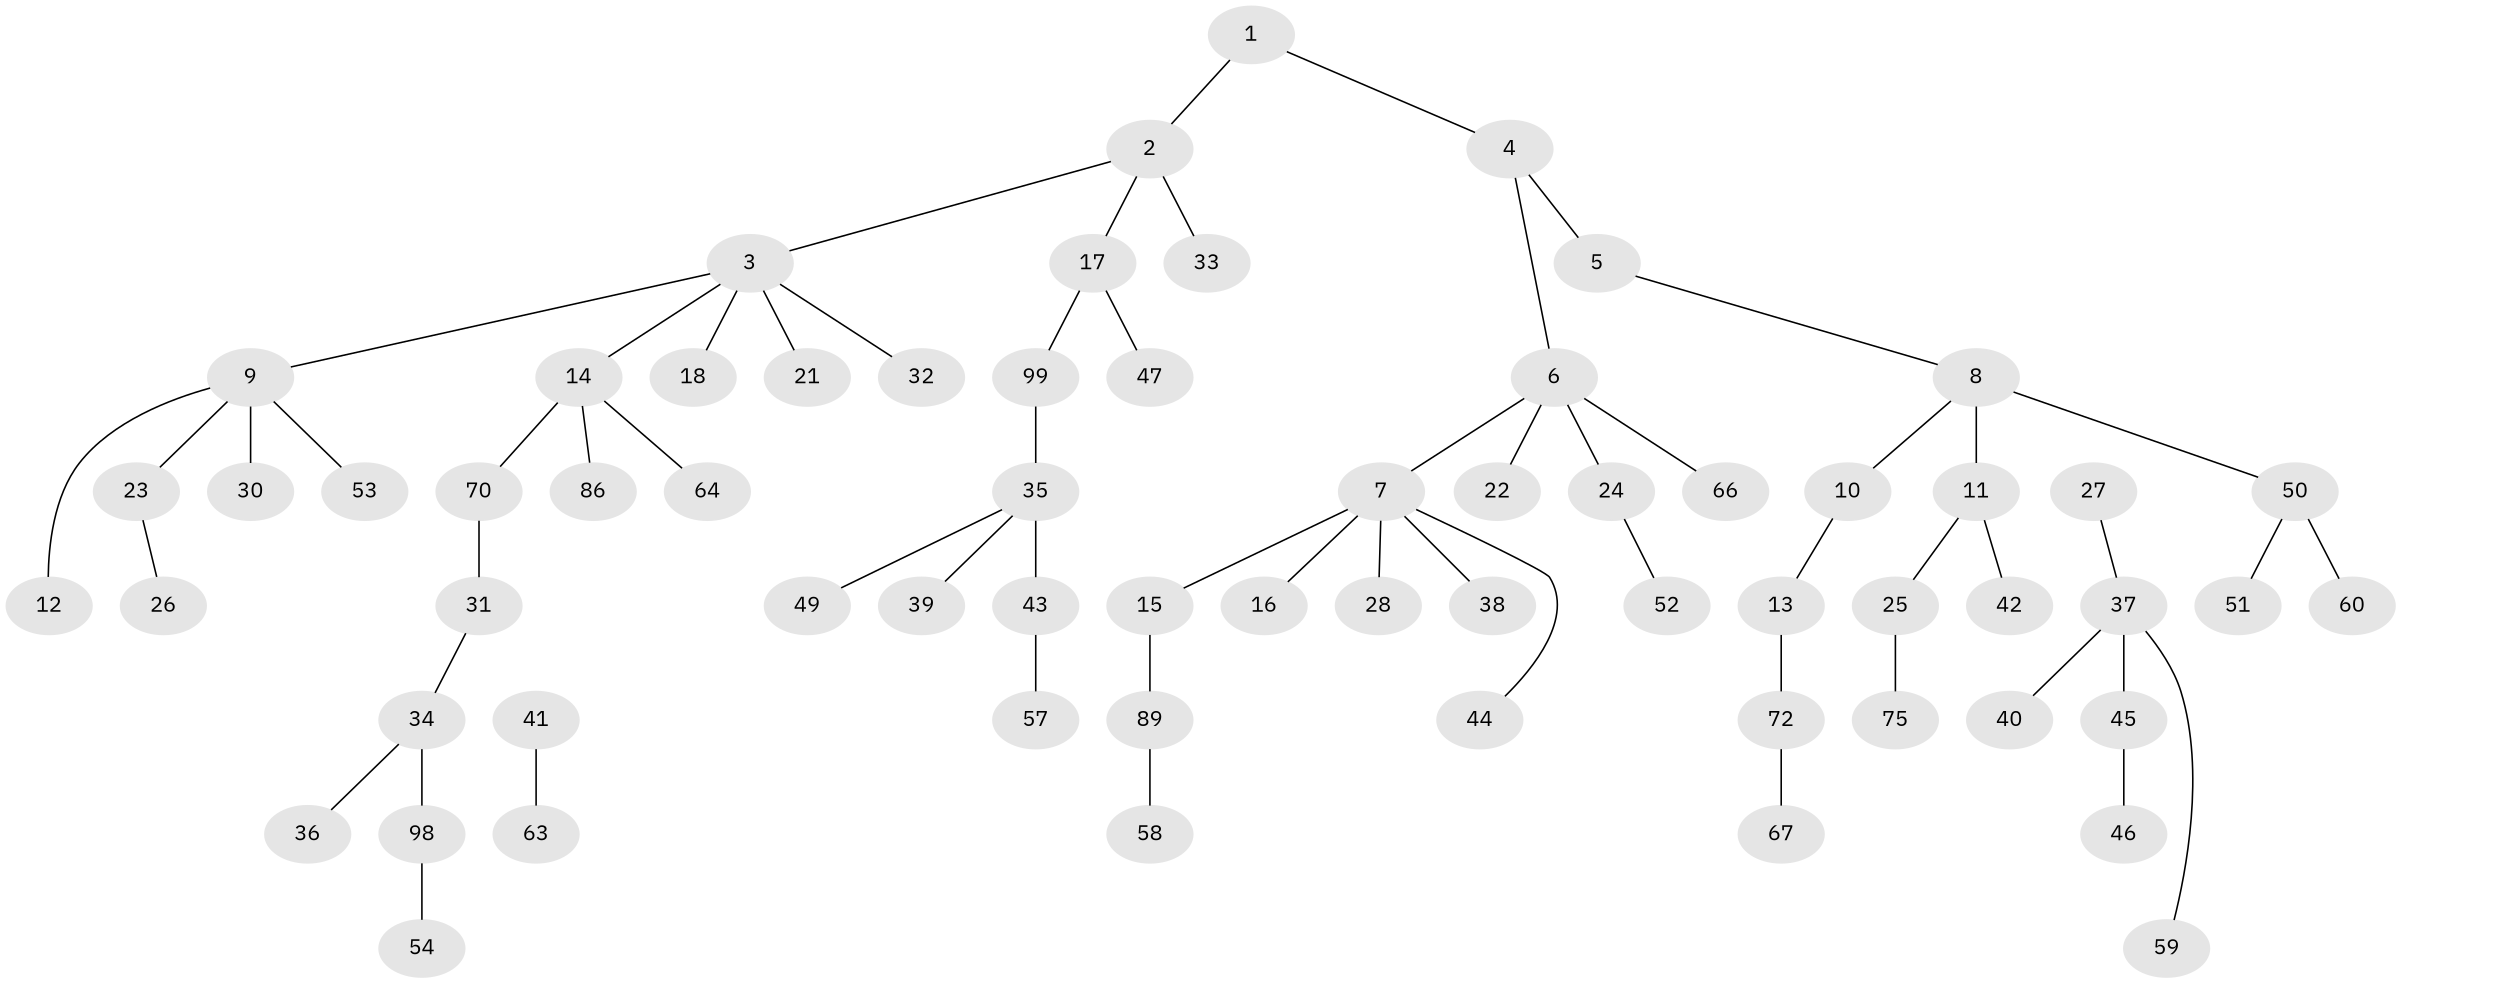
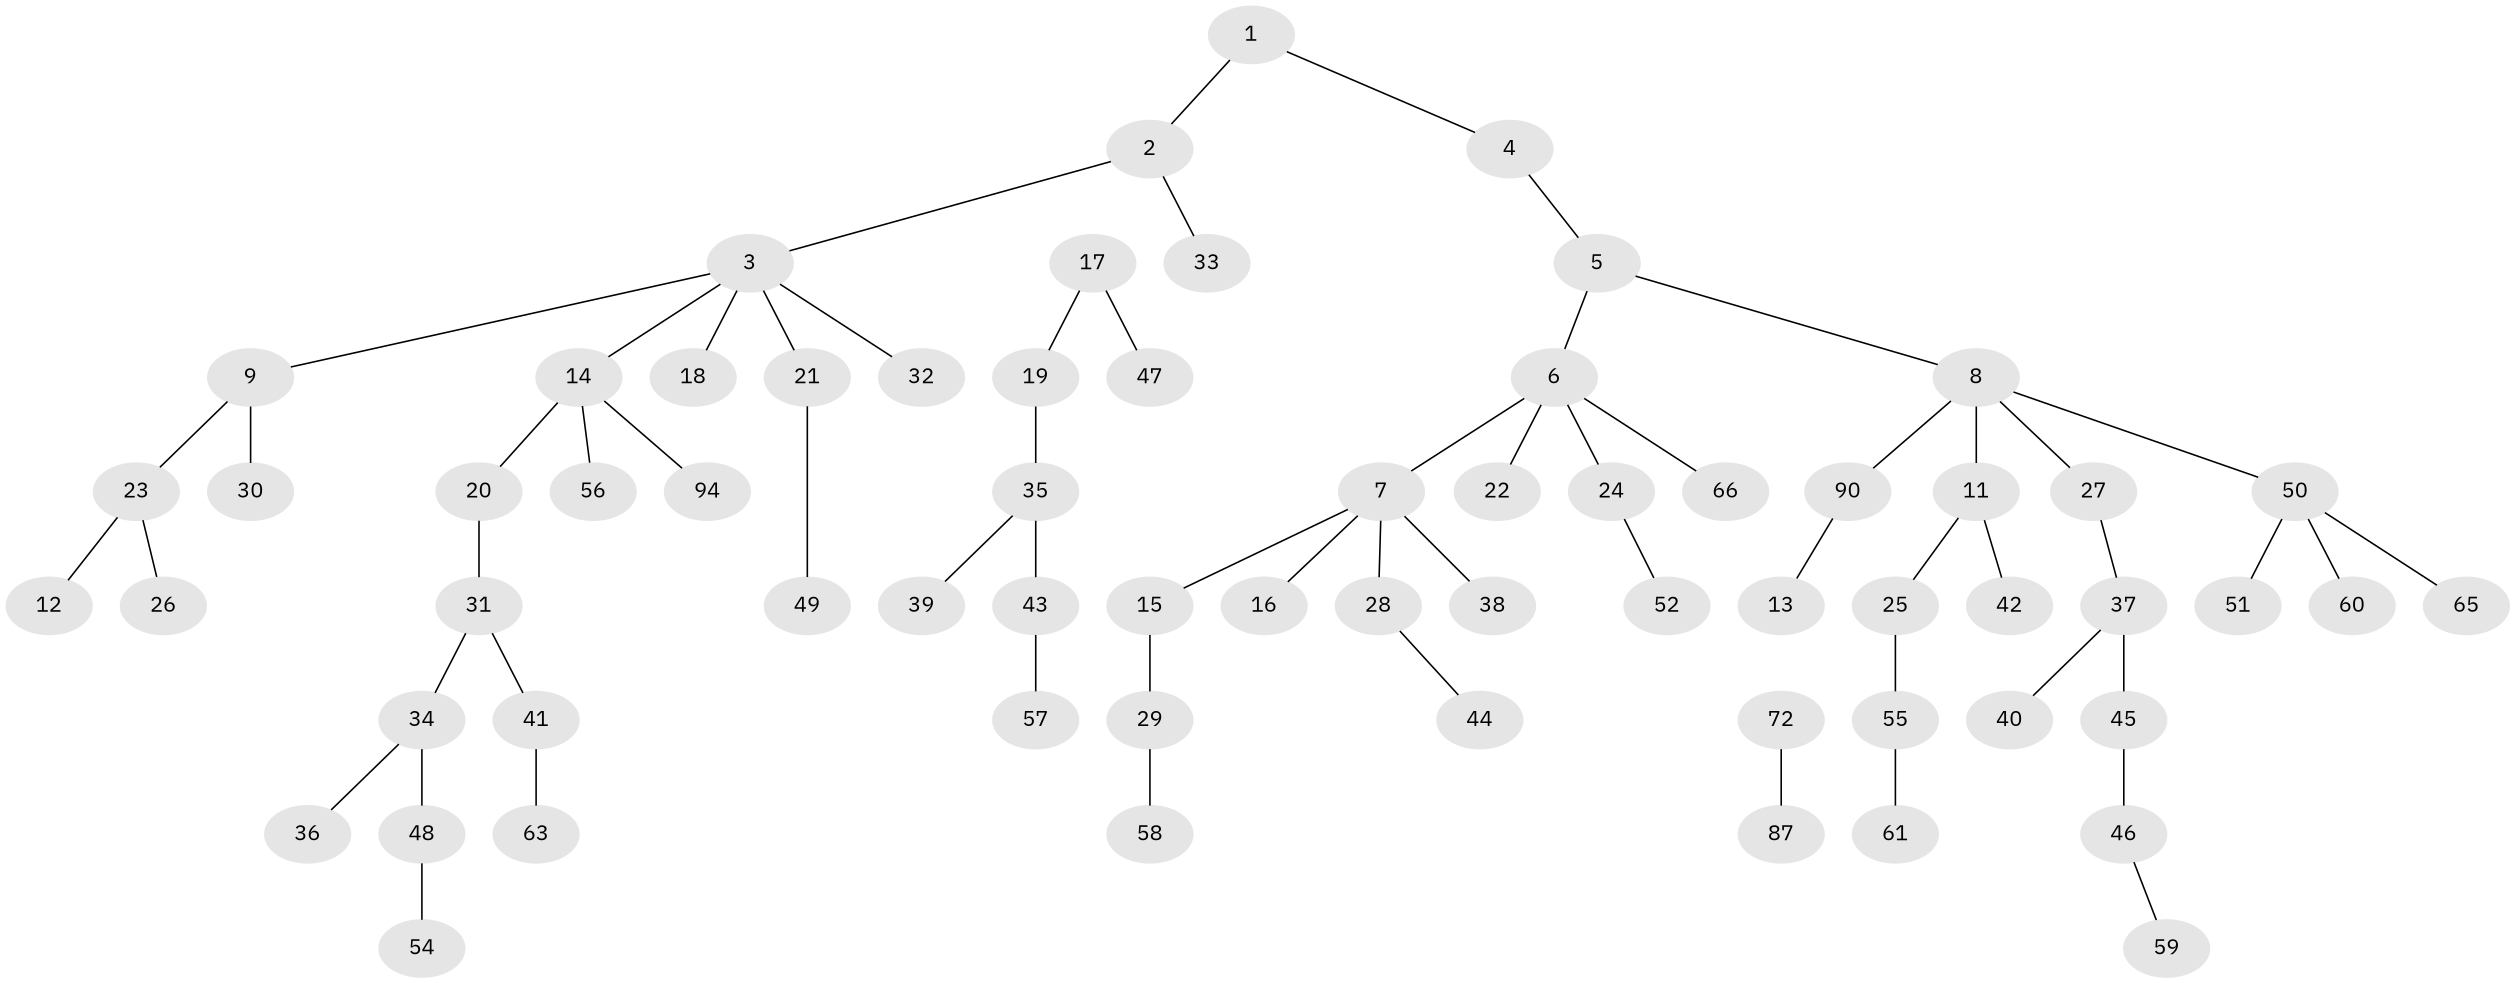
(1121, 206) -> none
(1532, 263) -> (1576, 320)
(1036, 377) -> (1036, 377)
none -> (2035, 435)
(90, 451) -> (93, 549)
(365, 492) -> none
(479, 492) -> (479, 492)
(593, 492) -> (593, 492)
(707, 492) -> (707, 492)
(1848, 492) -> (1848, 492)
(922, 549) -> (807, 492)
(1544, 573) -> (1429, 663)
none -> (2466, 606)
none -> (508, 663)
(1781, 663) -> none
(1150, 720) -> (1150, 720)
(1895, 720) -> (1895, 720)
(2192, 771) -> (2145, 891)
(422, 834) -> (422, 834)
(1781, 834) -> (1781, 834)
none -> (1895, 834)
